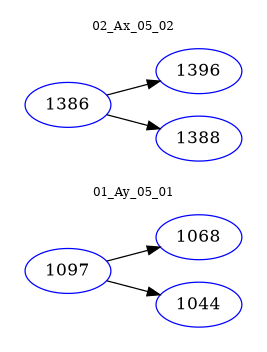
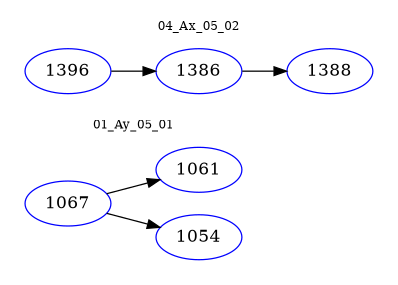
(133, 27) -> (199, 27)
(127, 90) -> (127, 71)
(199, 237) -> (199, 170)
(68, 271) -> (68, 204)
(199, 305) -> (199, 237)
